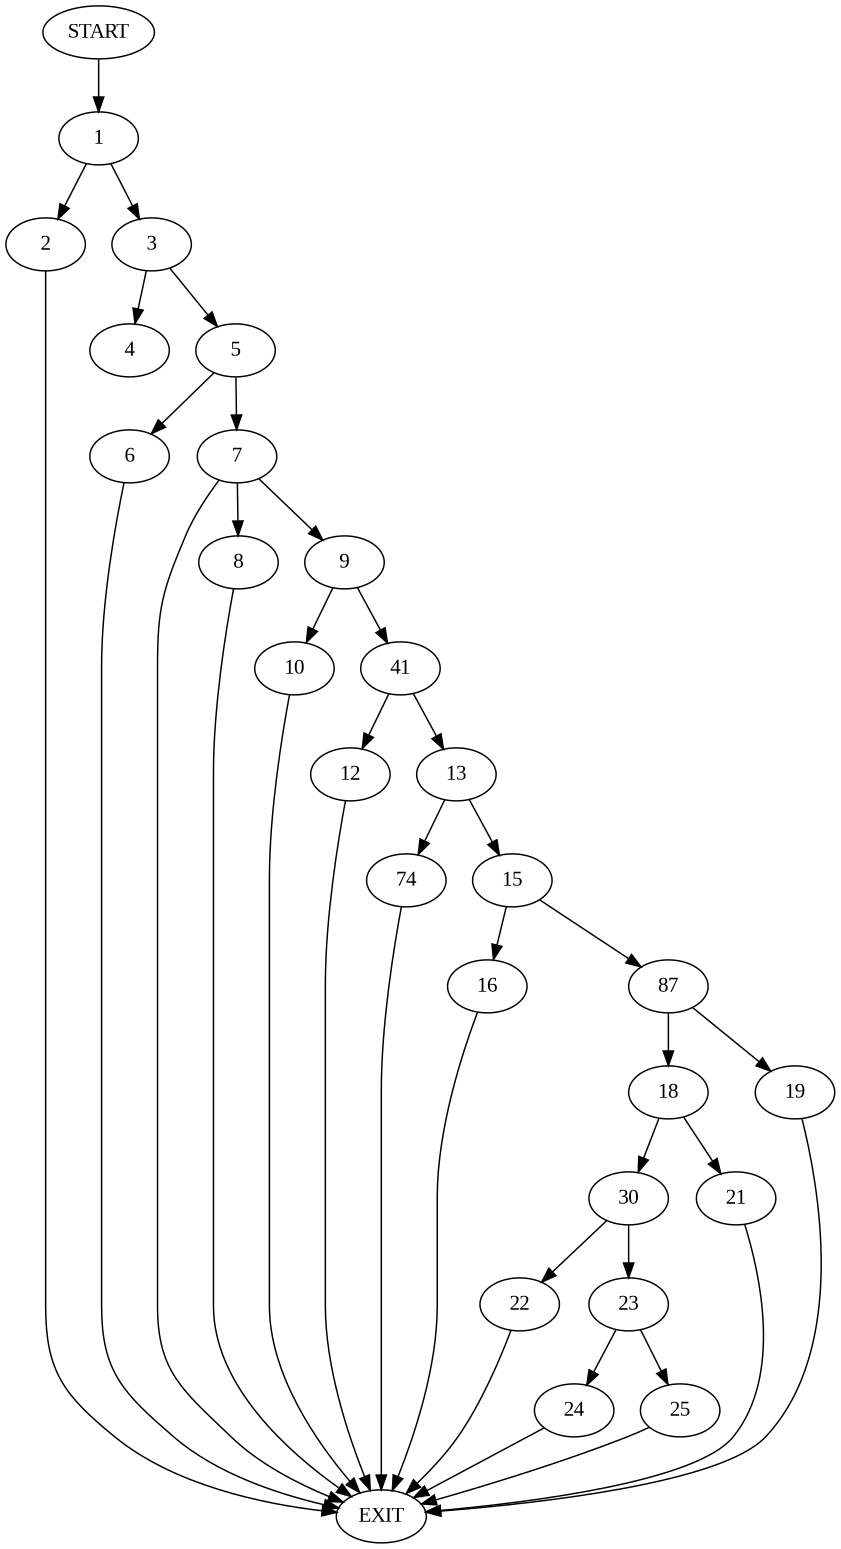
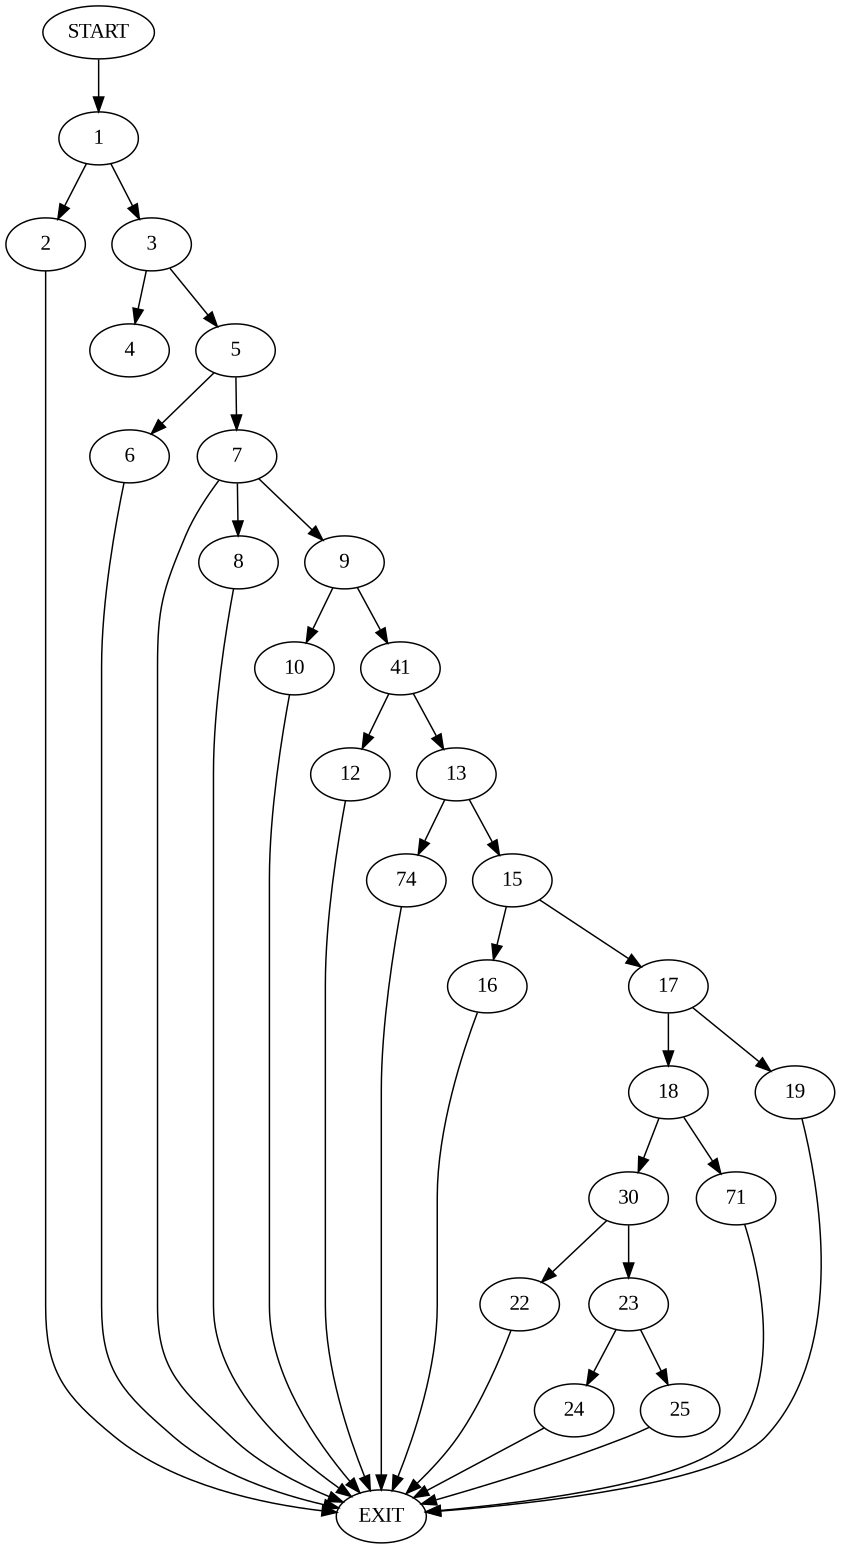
(668, 986) -> (668, 986)
(736, 1198) -> (736, 1198)
